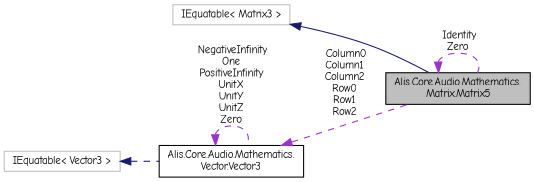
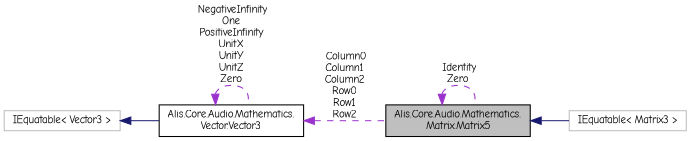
(367, 44) -> (555, 121)
(145, 161) -> (145, 121)
